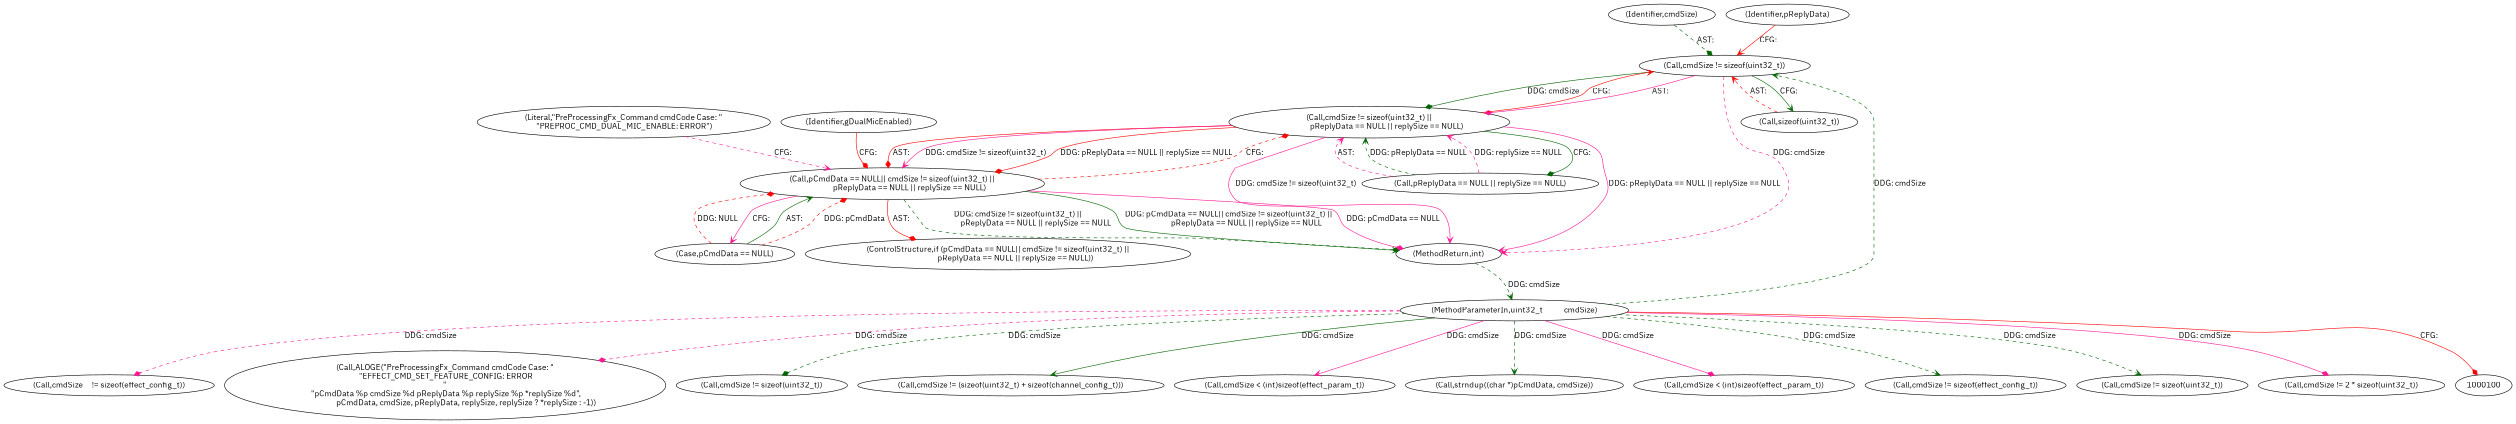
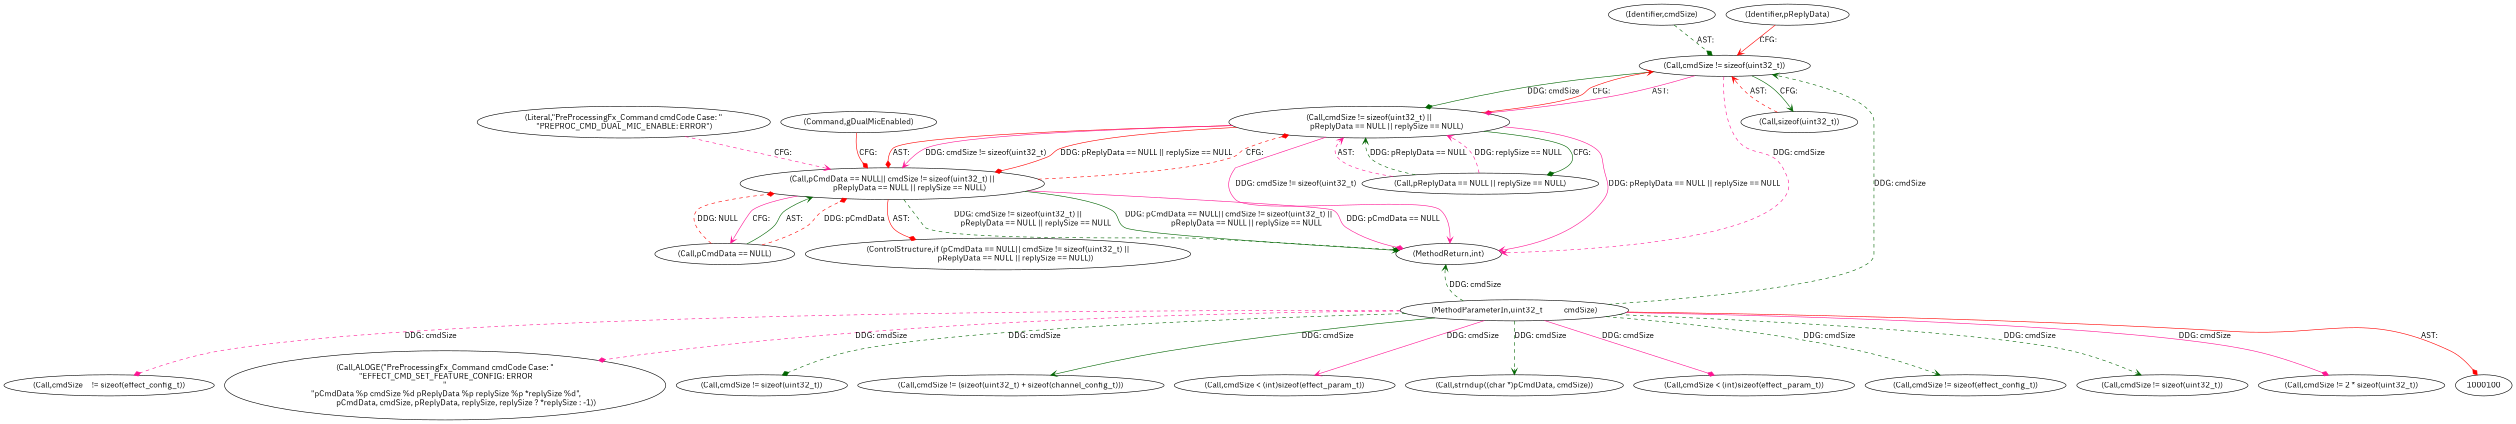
(859, 122) -> (859, 122)
(725, 254) -> (725, 254)
(1496, 275) -> (1449, 289)
(2430, 336) -> (2430, 336)
